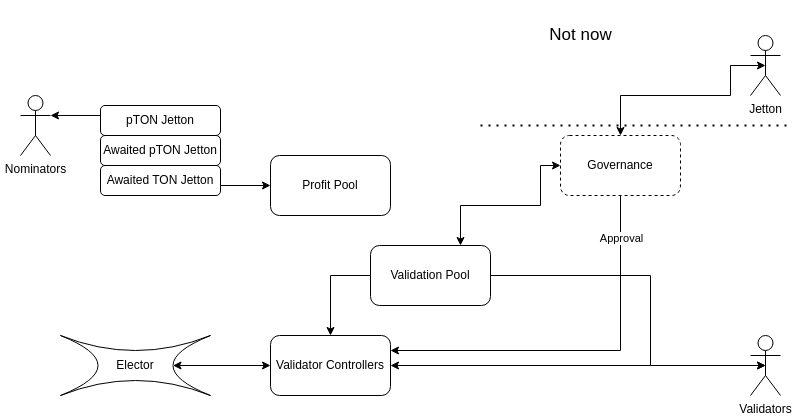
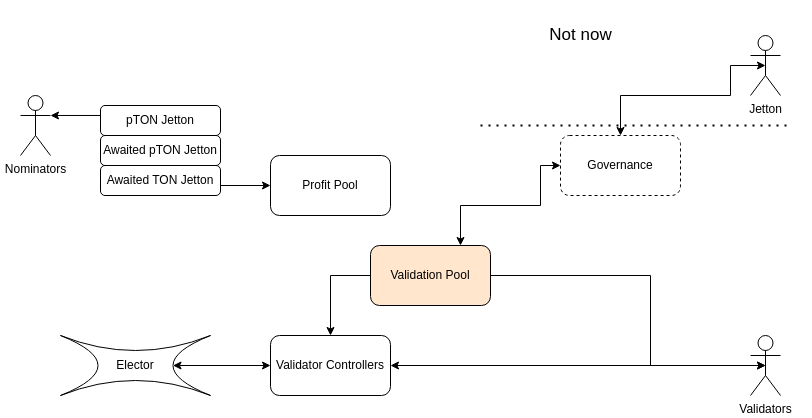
(431, 276) -> (431, 276)
(586, 351) -> none
